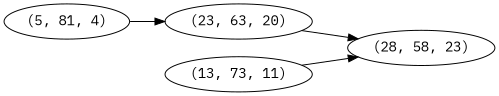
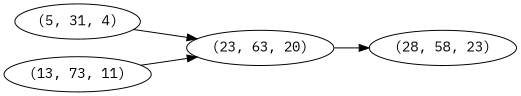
(67, 22) -> (78, 22)
(325, 62) -> (164, 62)
